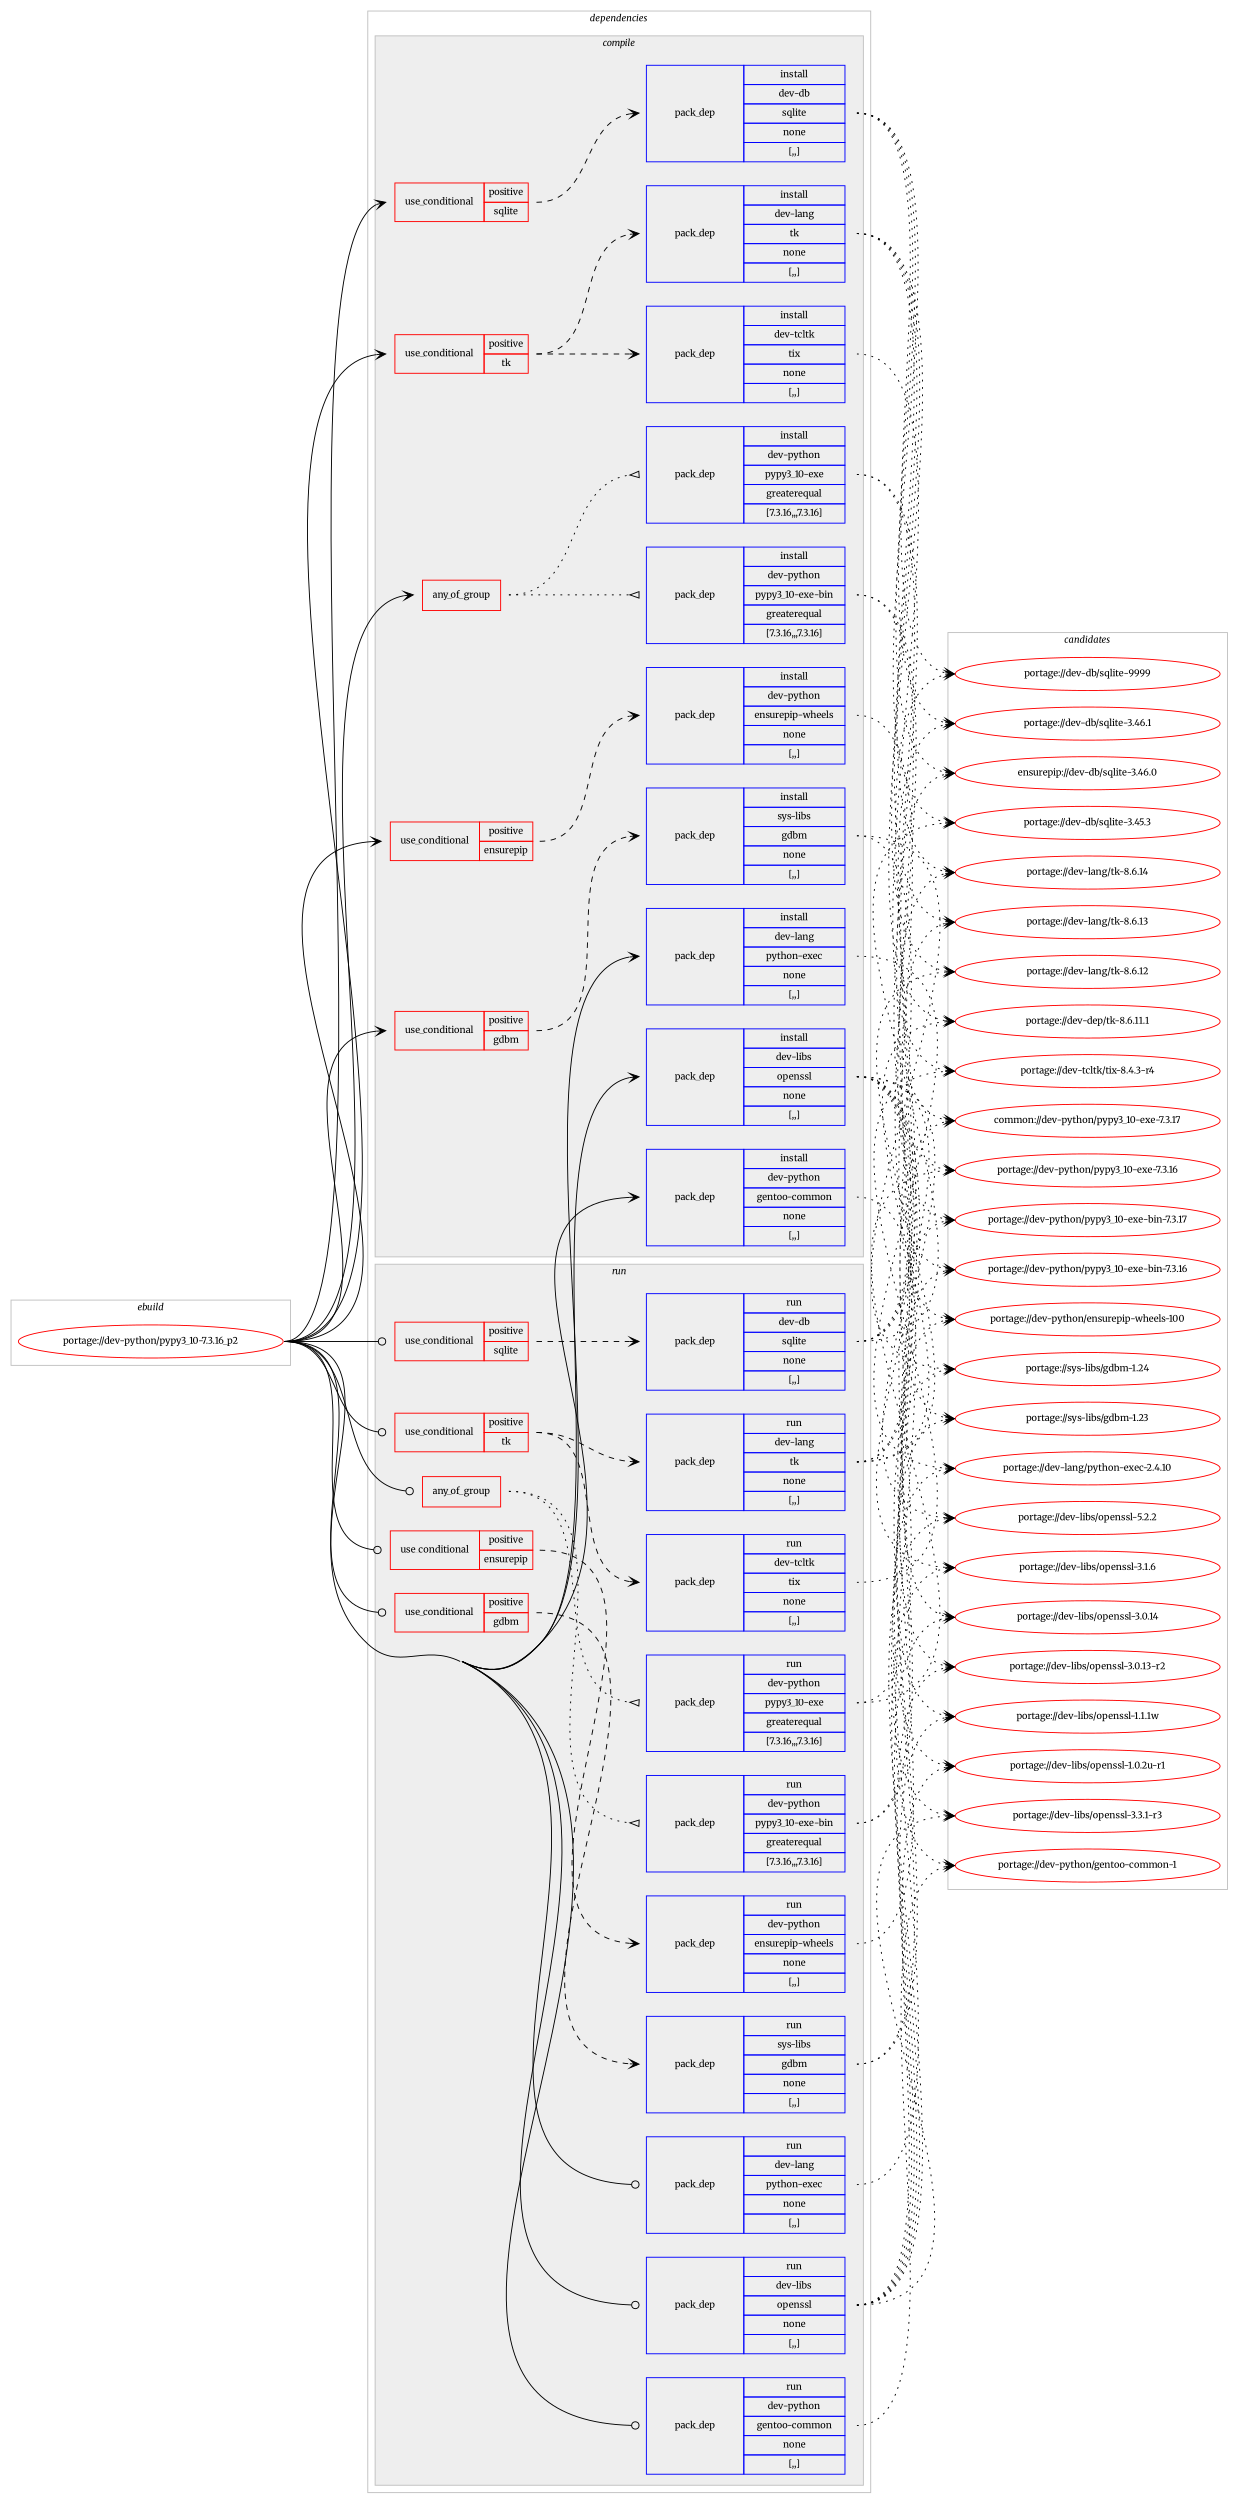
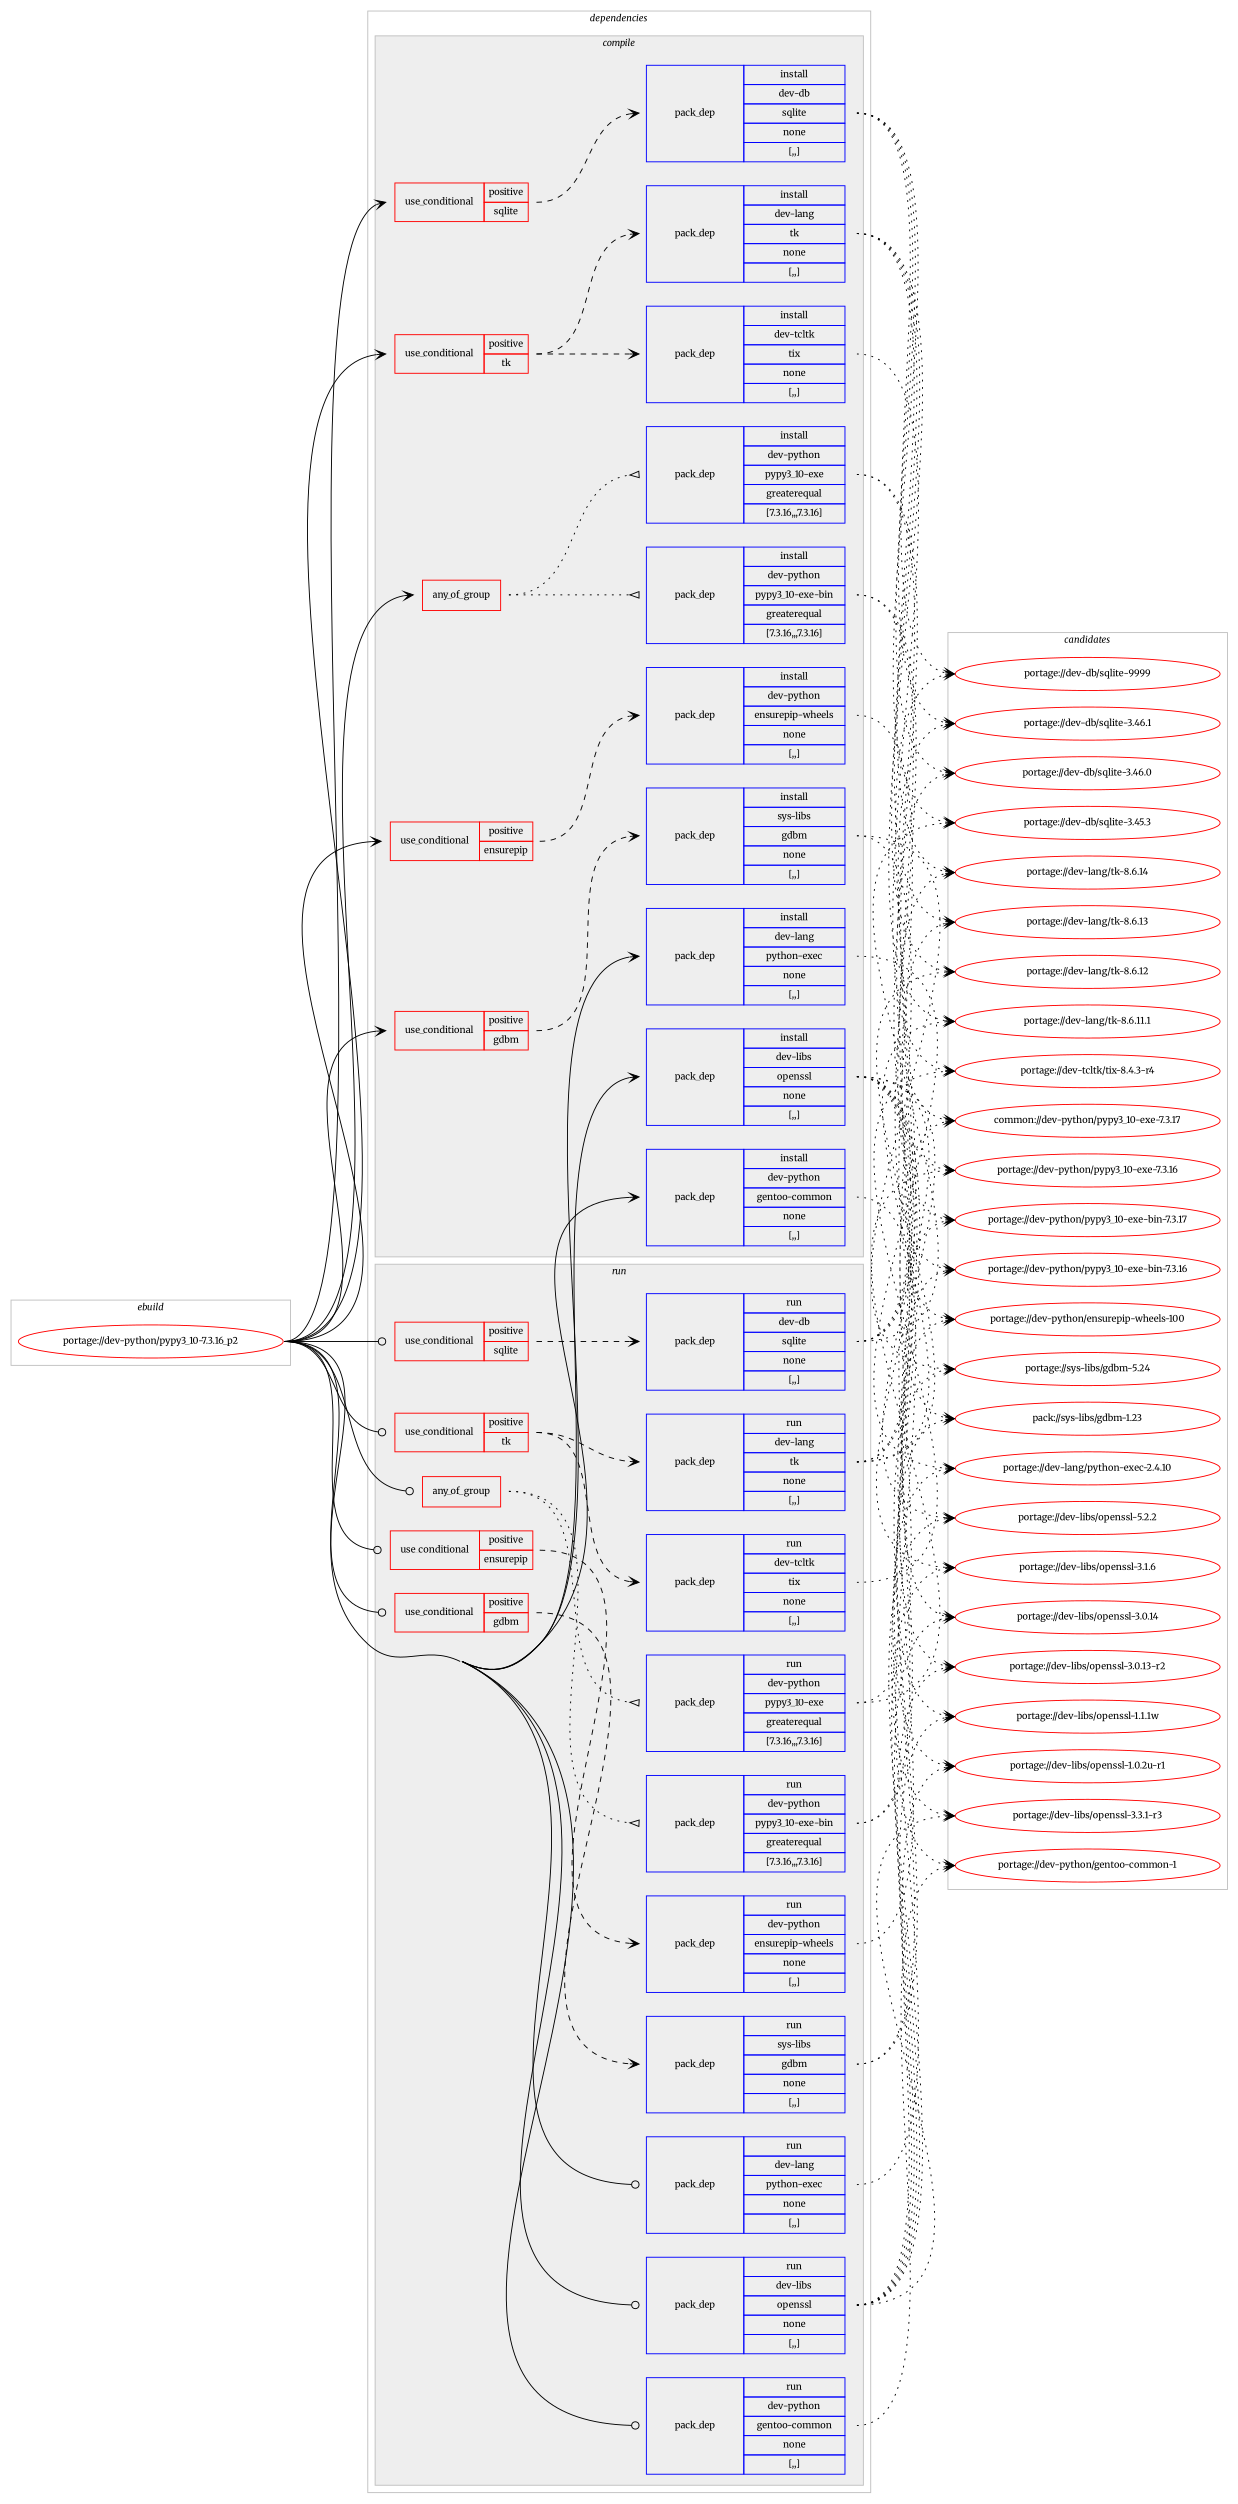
(1088, 773) -> (1088, 773)
(1088, 1022) -> (1088, 1022)
(1088, 1369) -> (1088, 1369)
(1088, 1419) -> (1088, 1419)
